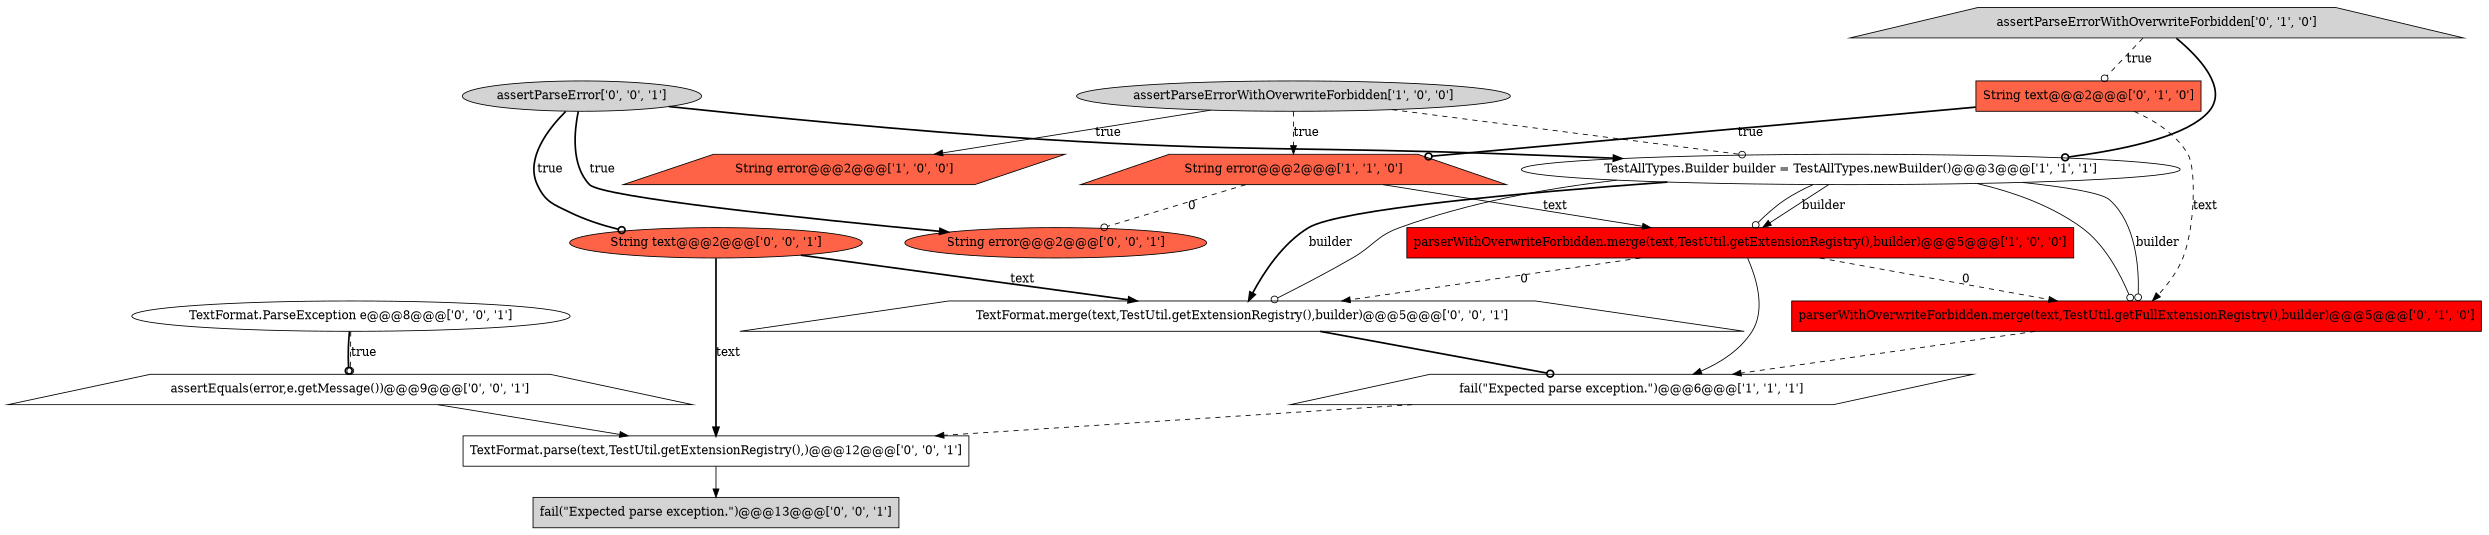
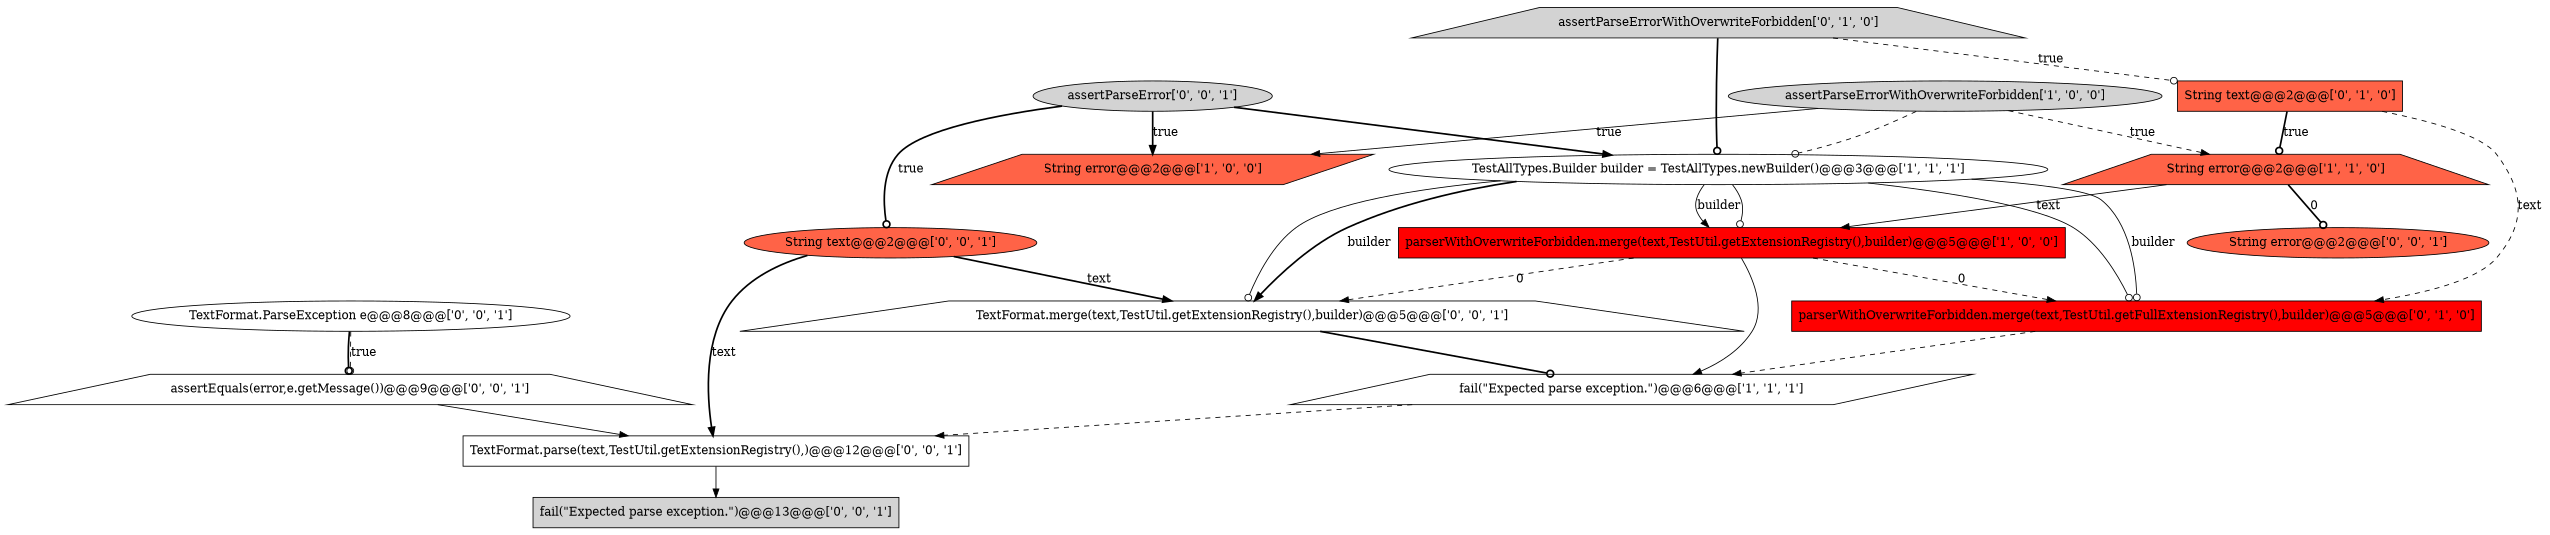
(1177, 205) -> (2305, 204)
(725, 209) -> (1153, 129)
